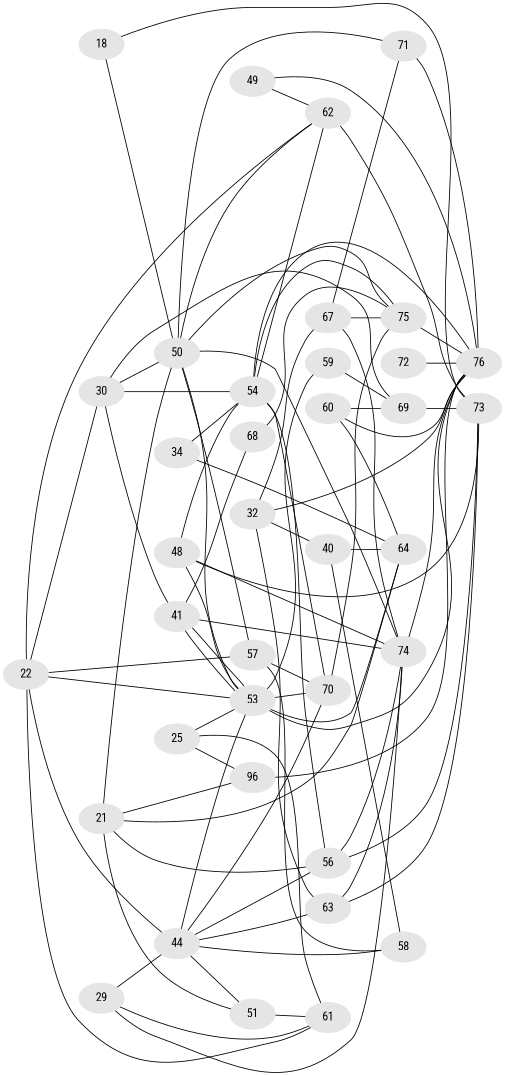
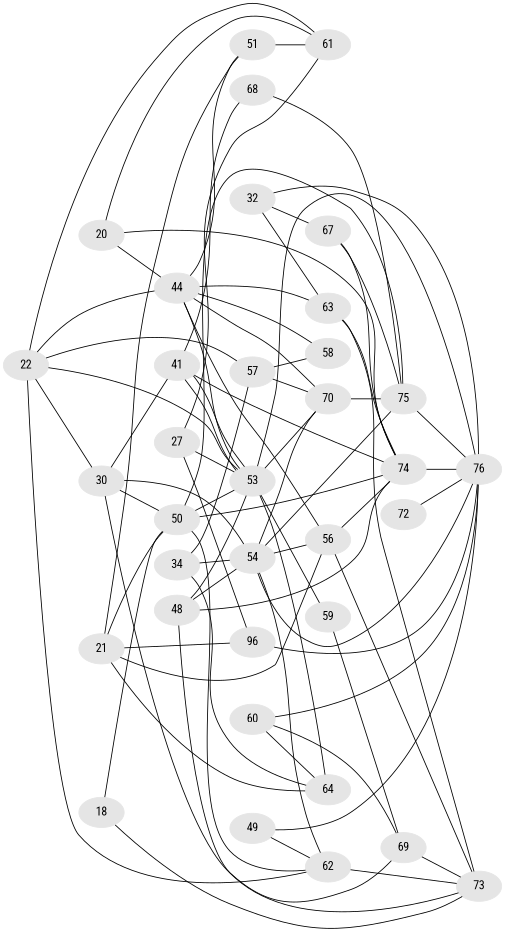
(404, 46) -> none
(218, 503) -> (224, 476)
(328, 549) -> none
(177, 739) -> (177, 442)
(102, 998) -> (102, 235)
